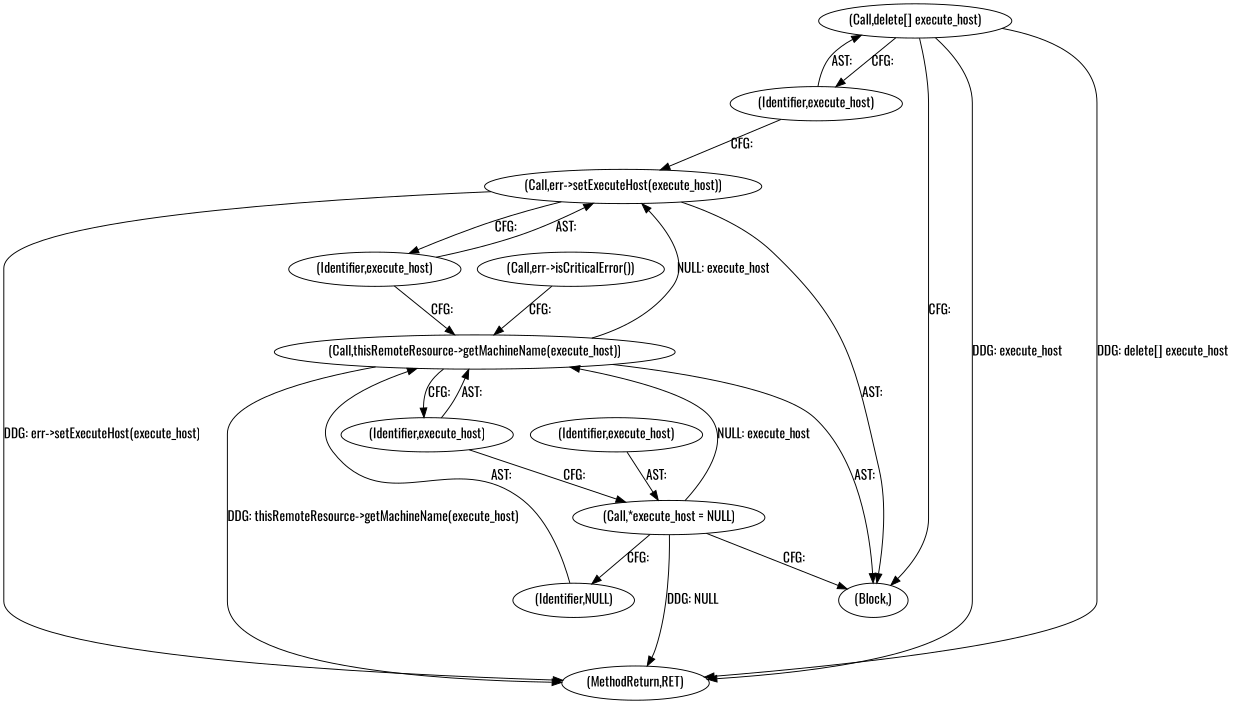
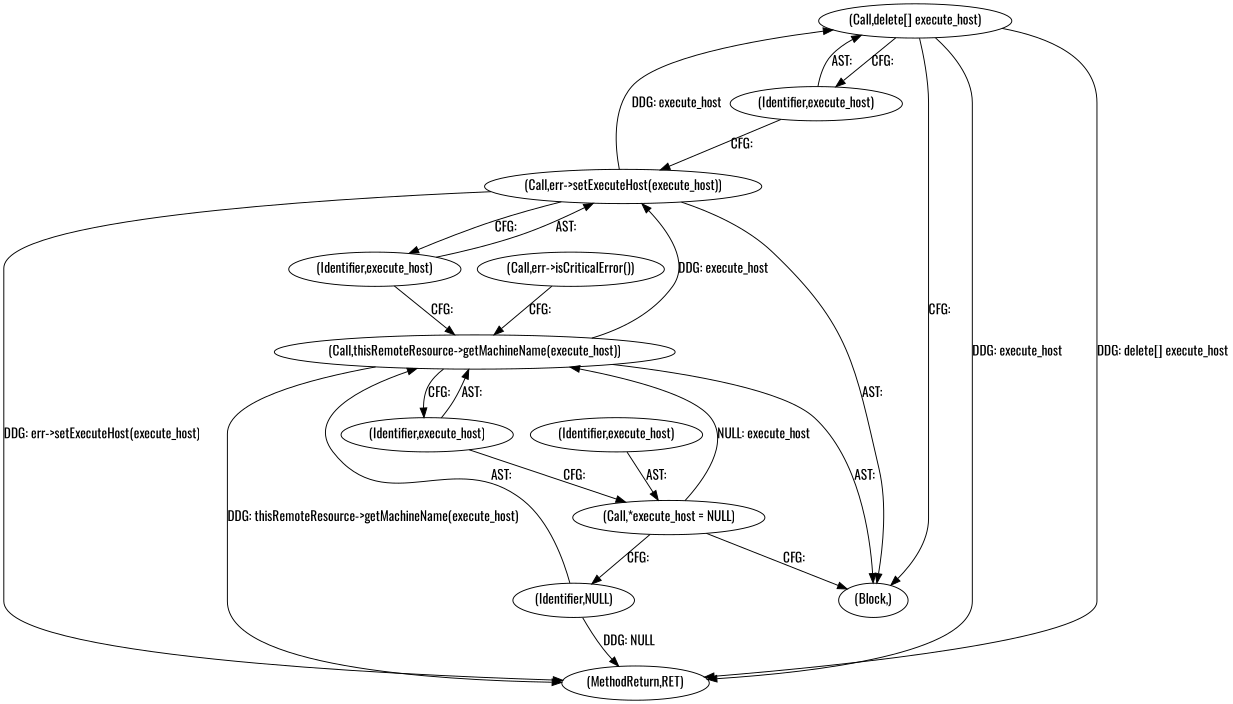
none -> (682, 60)
(724, 269) -> (724, 269)
(666, 597) -> (596, 639)
